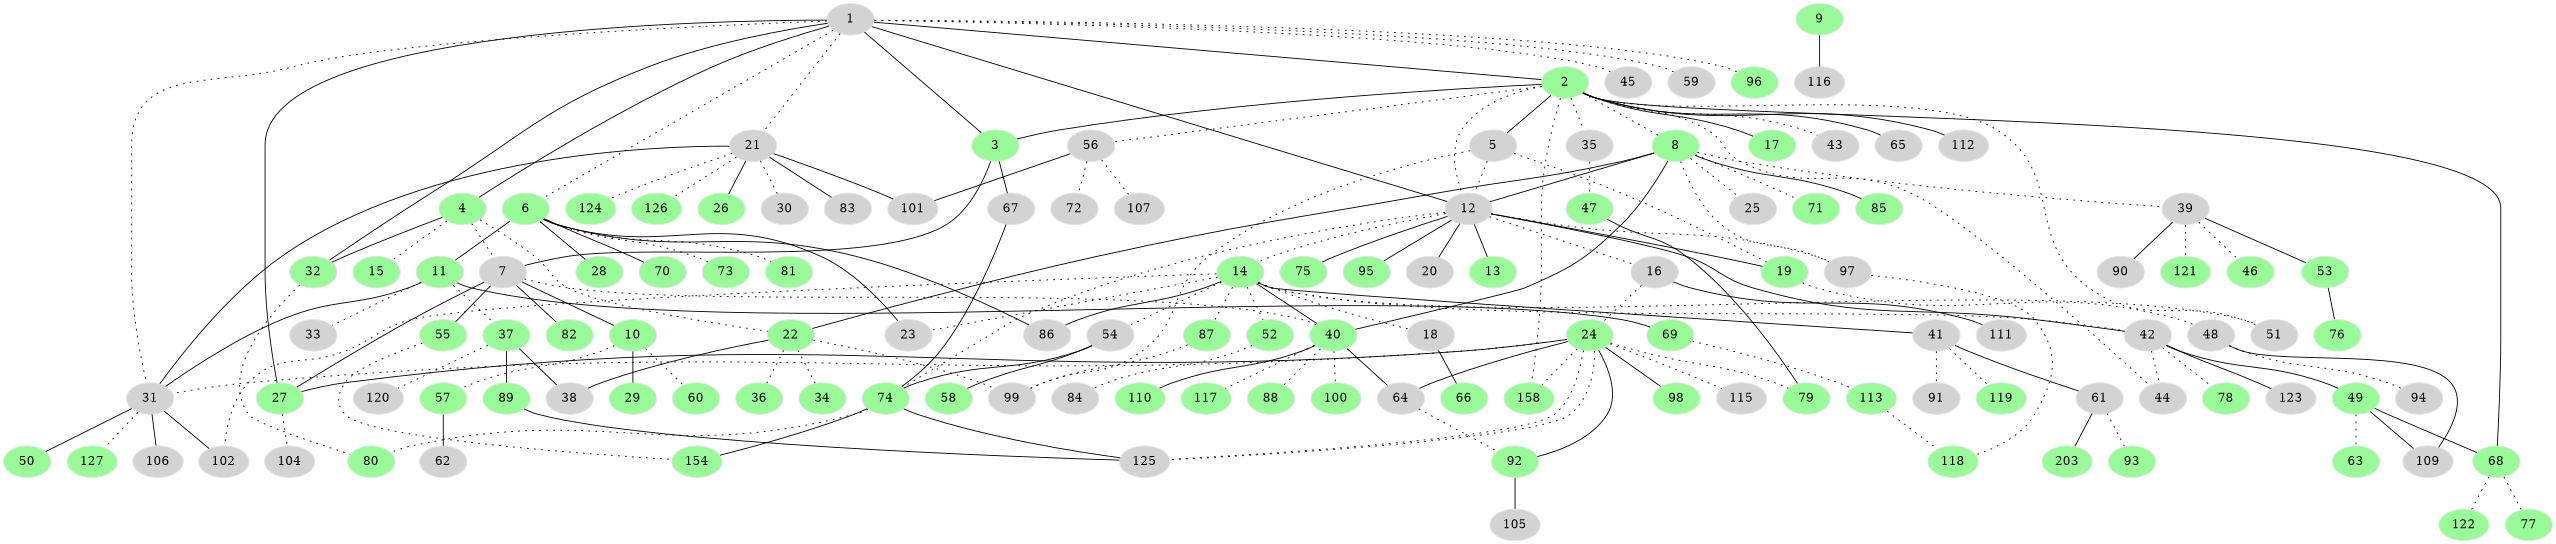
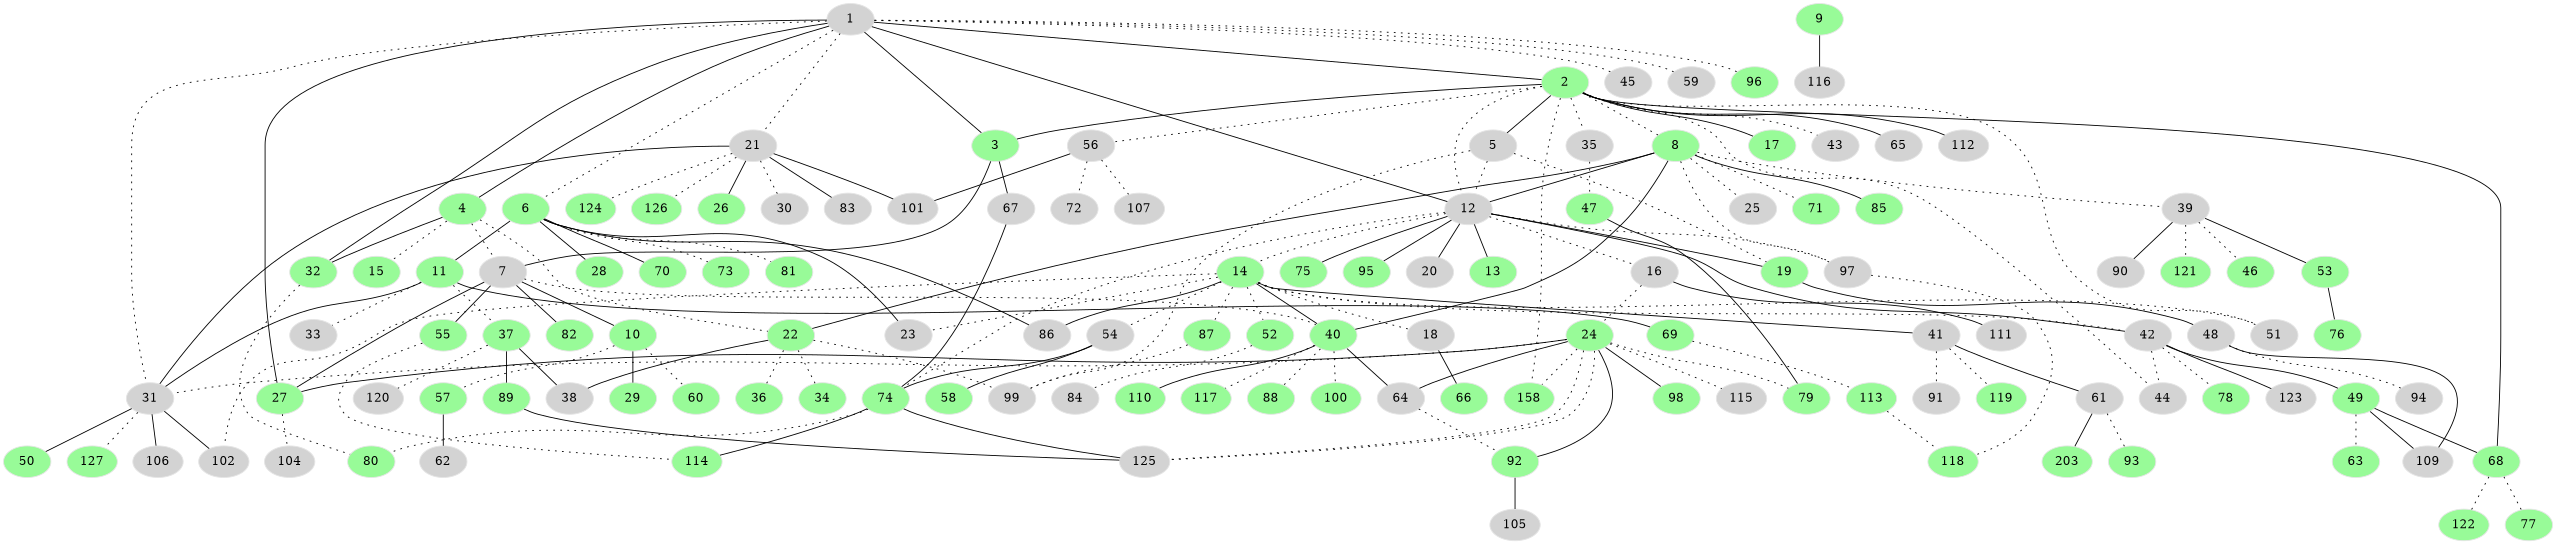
(1998, 304) -> (1998, 304)
(697, 462) -> (697, 462)
